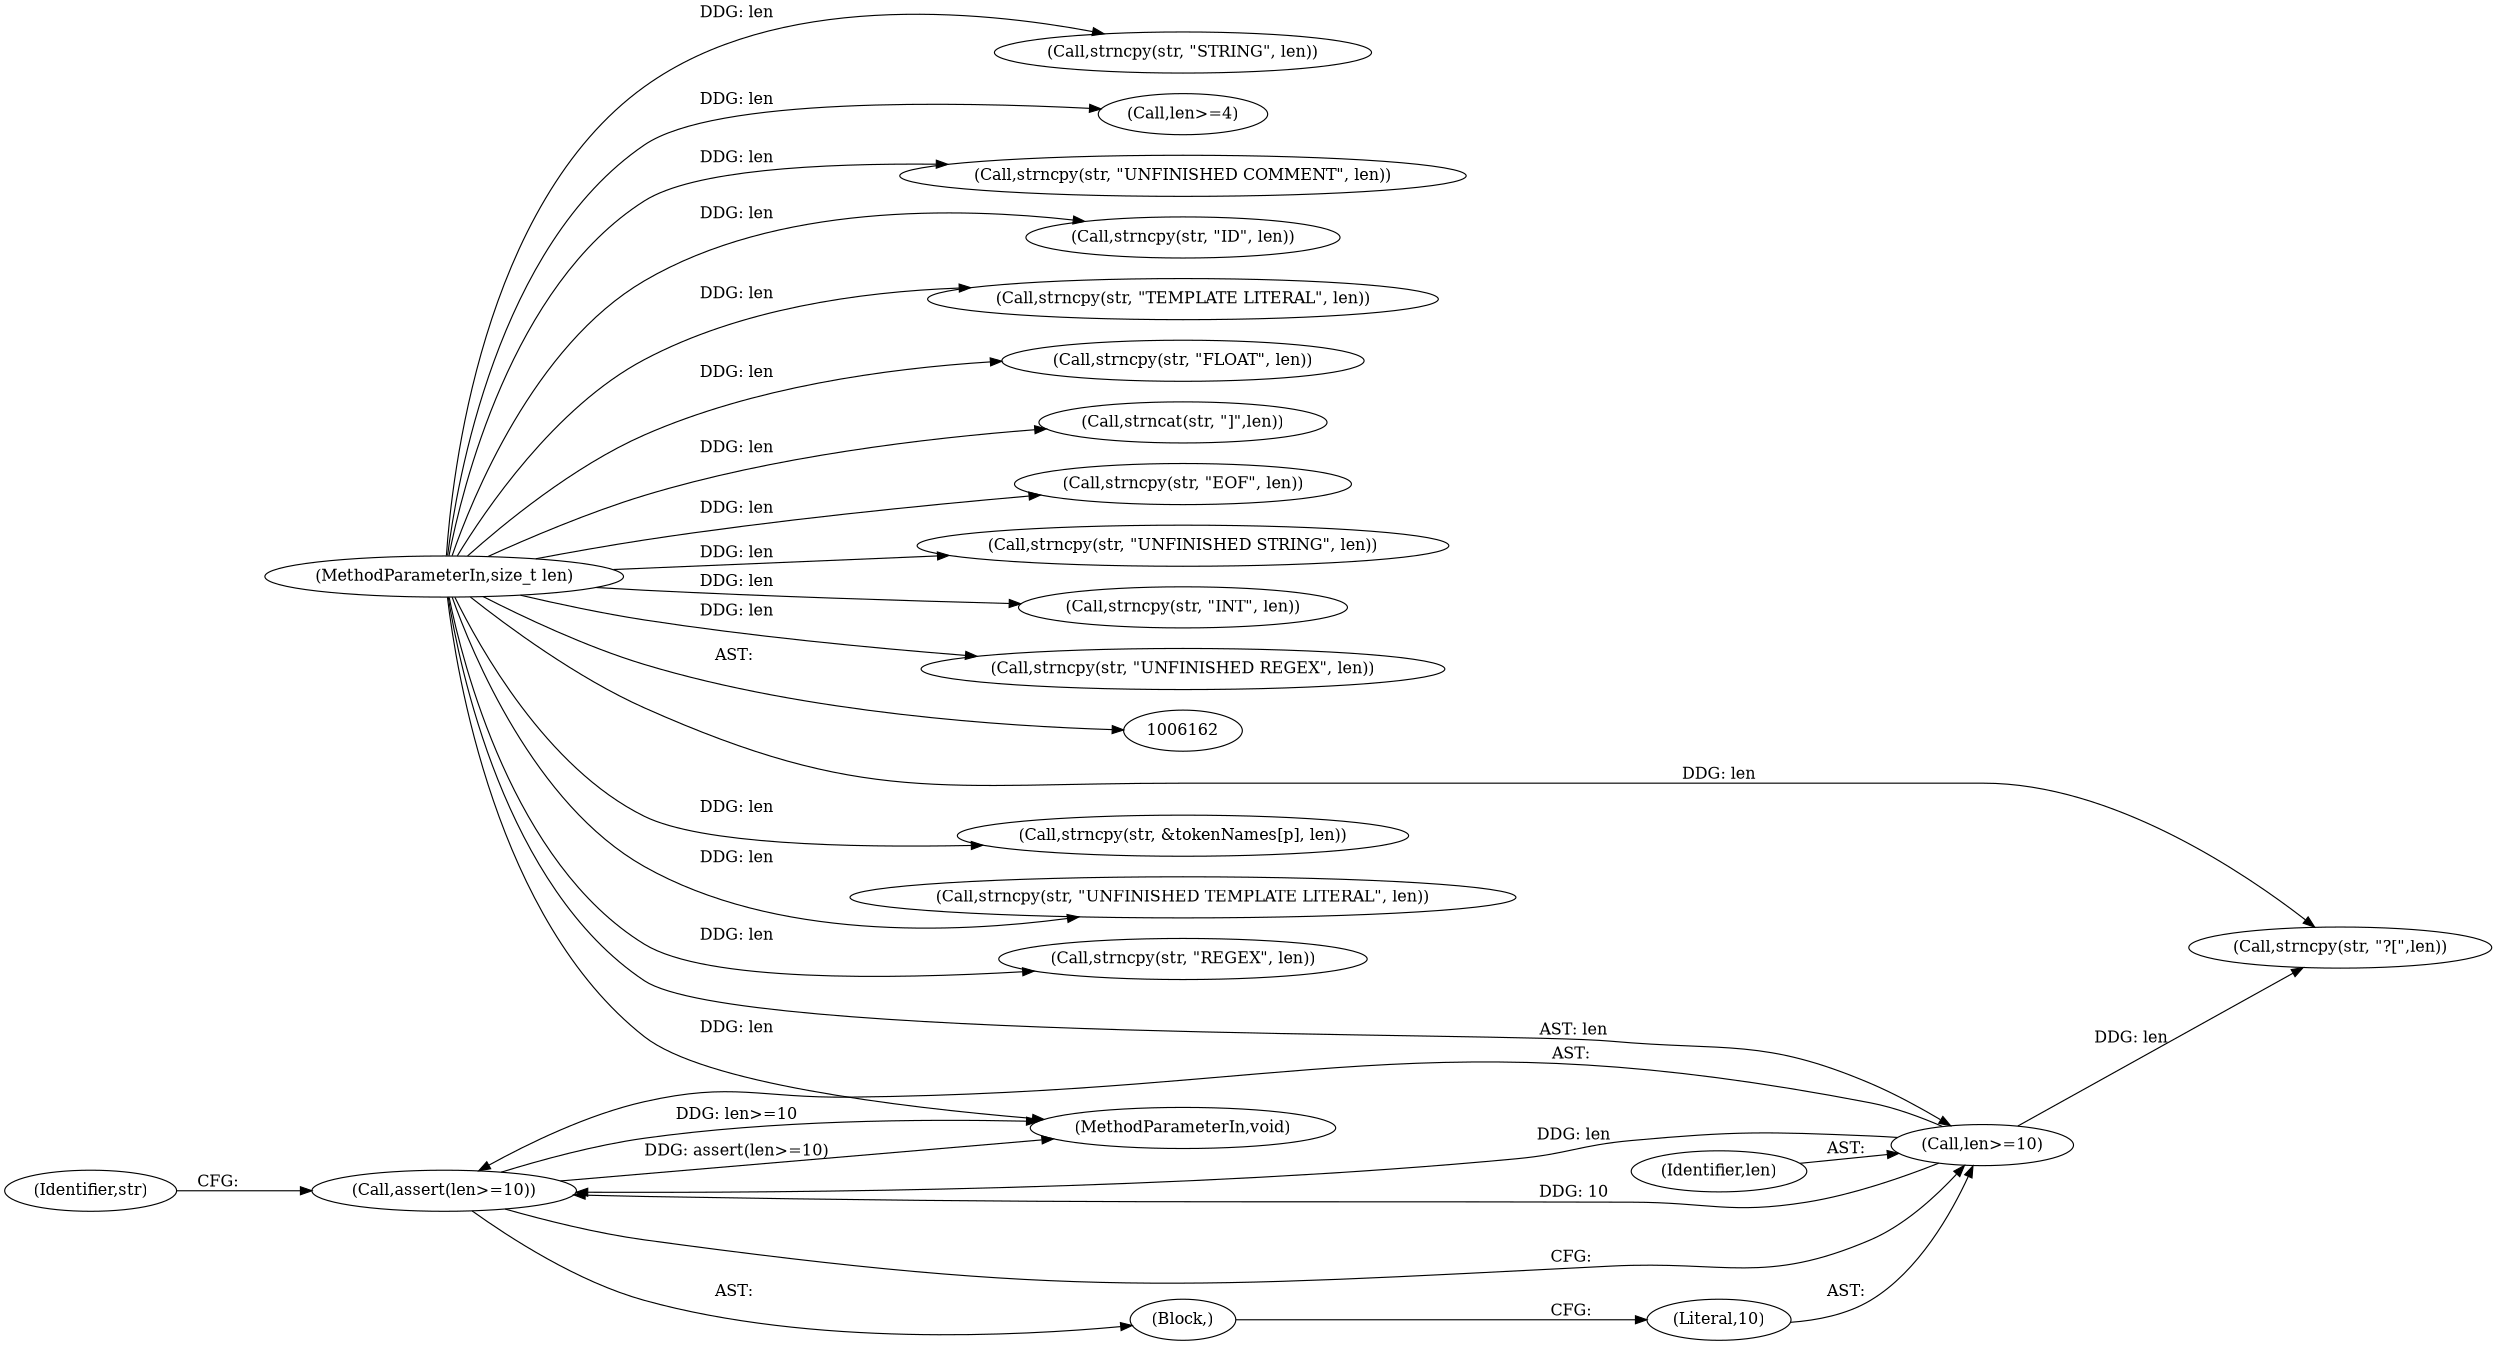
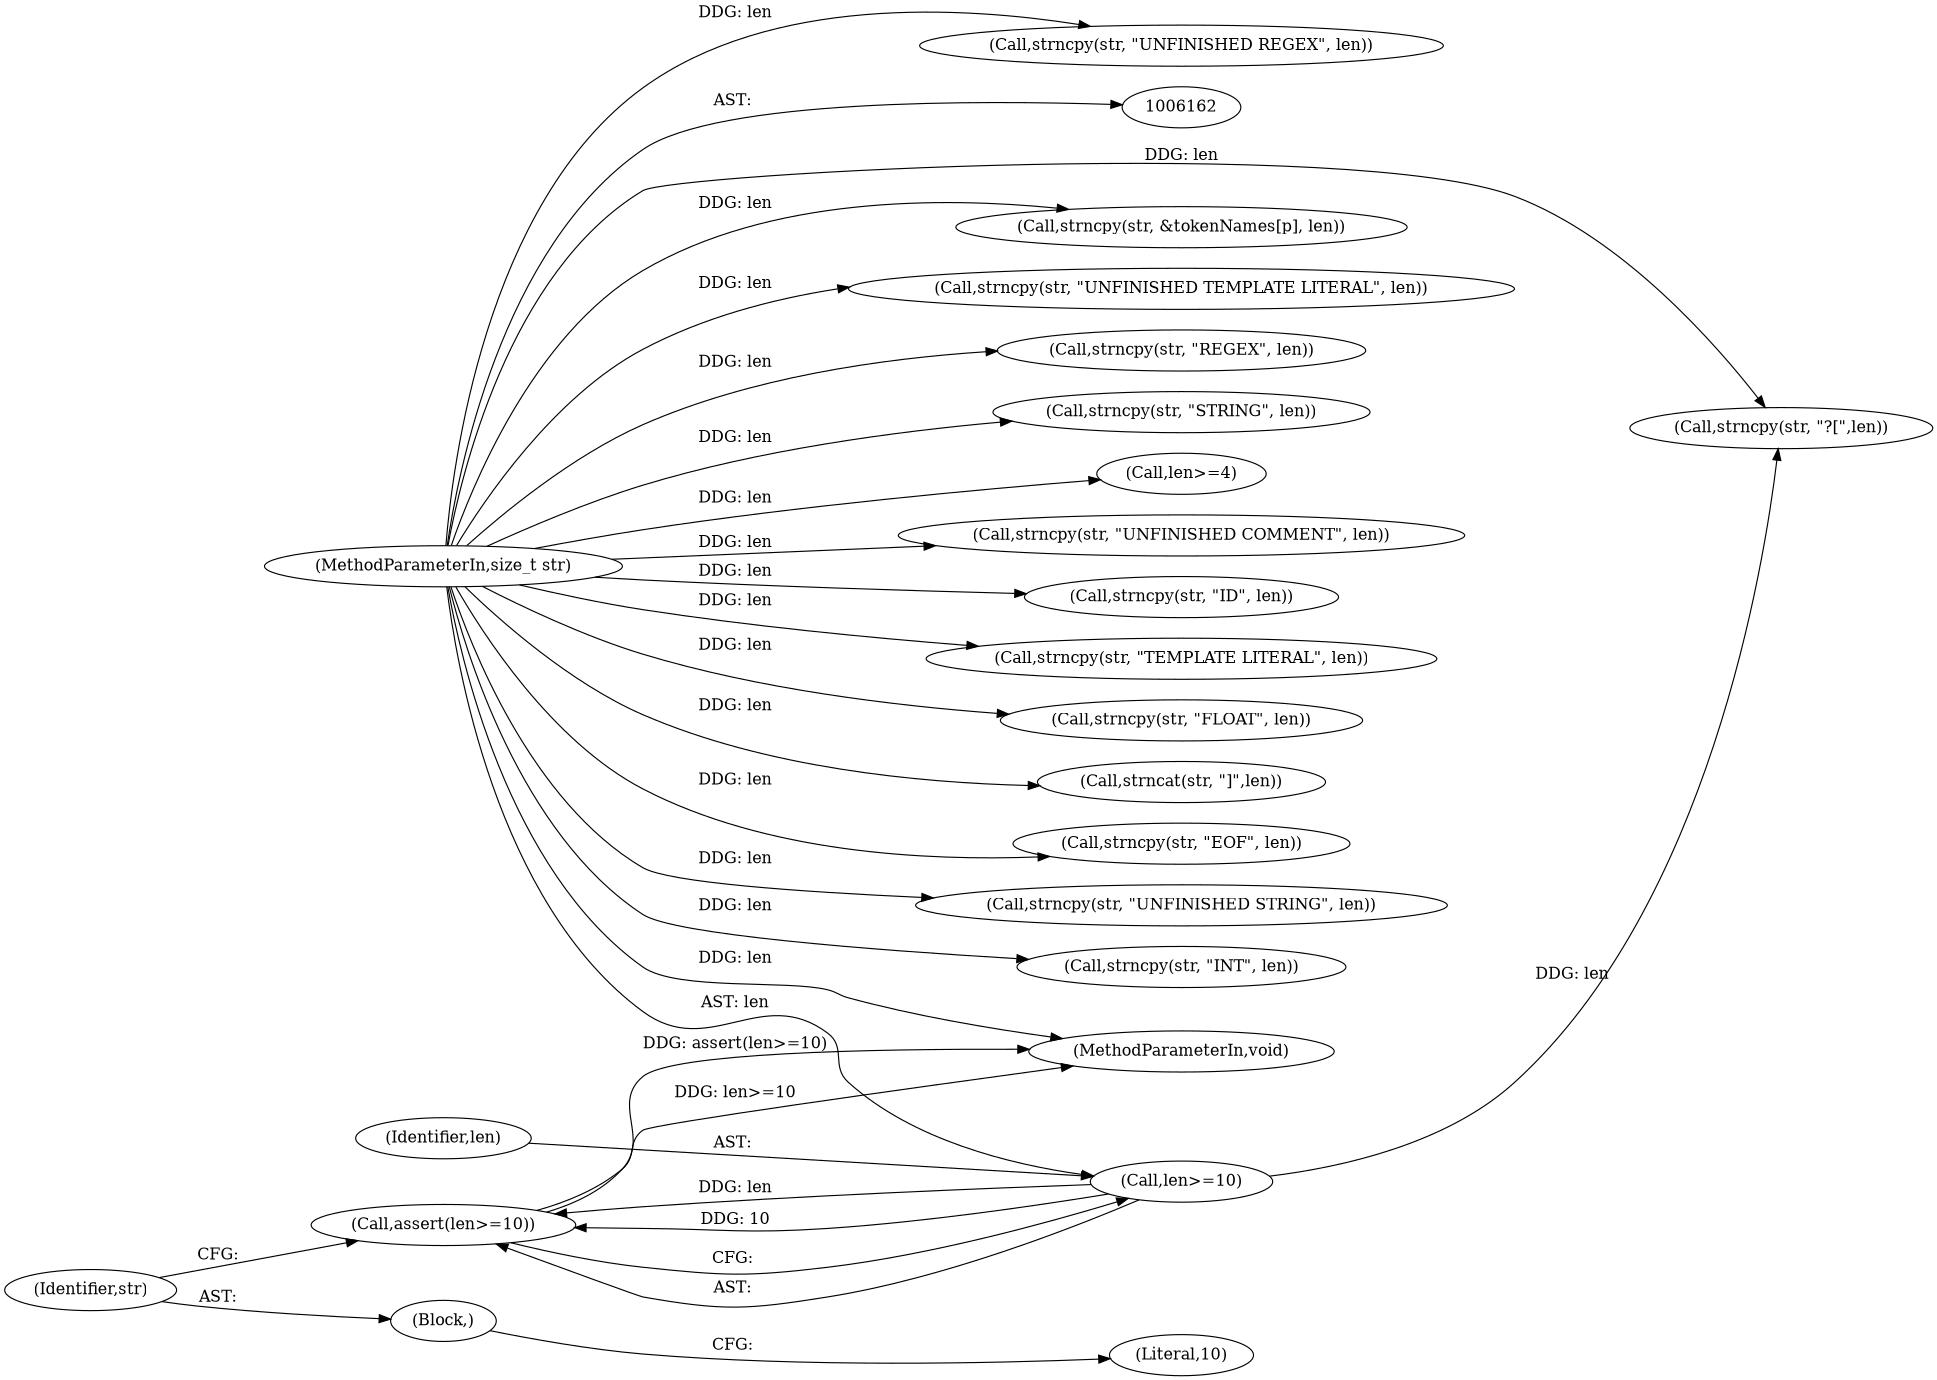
(444, 577) -> (443, 566)
(1901, 1277) -> none
(784, 1326) -> (270, 1312)
